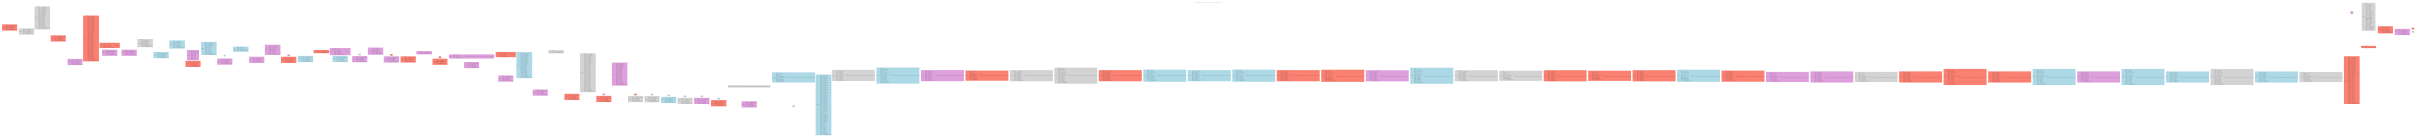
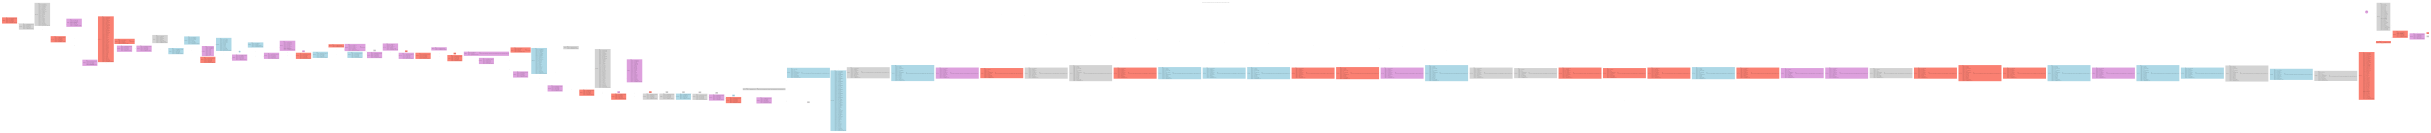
none -> (74, 23)
